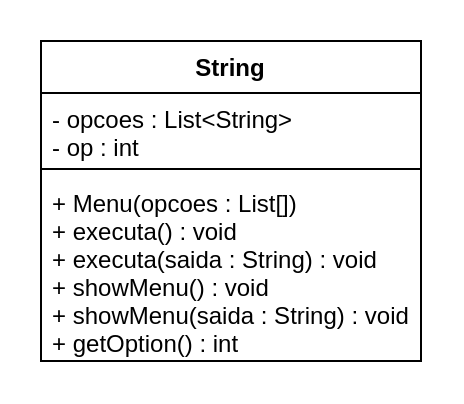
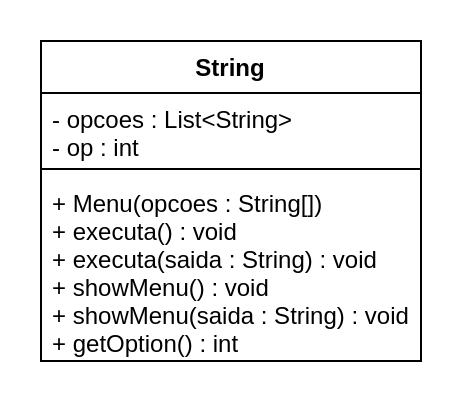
(191, 204) -> (204, 204)
